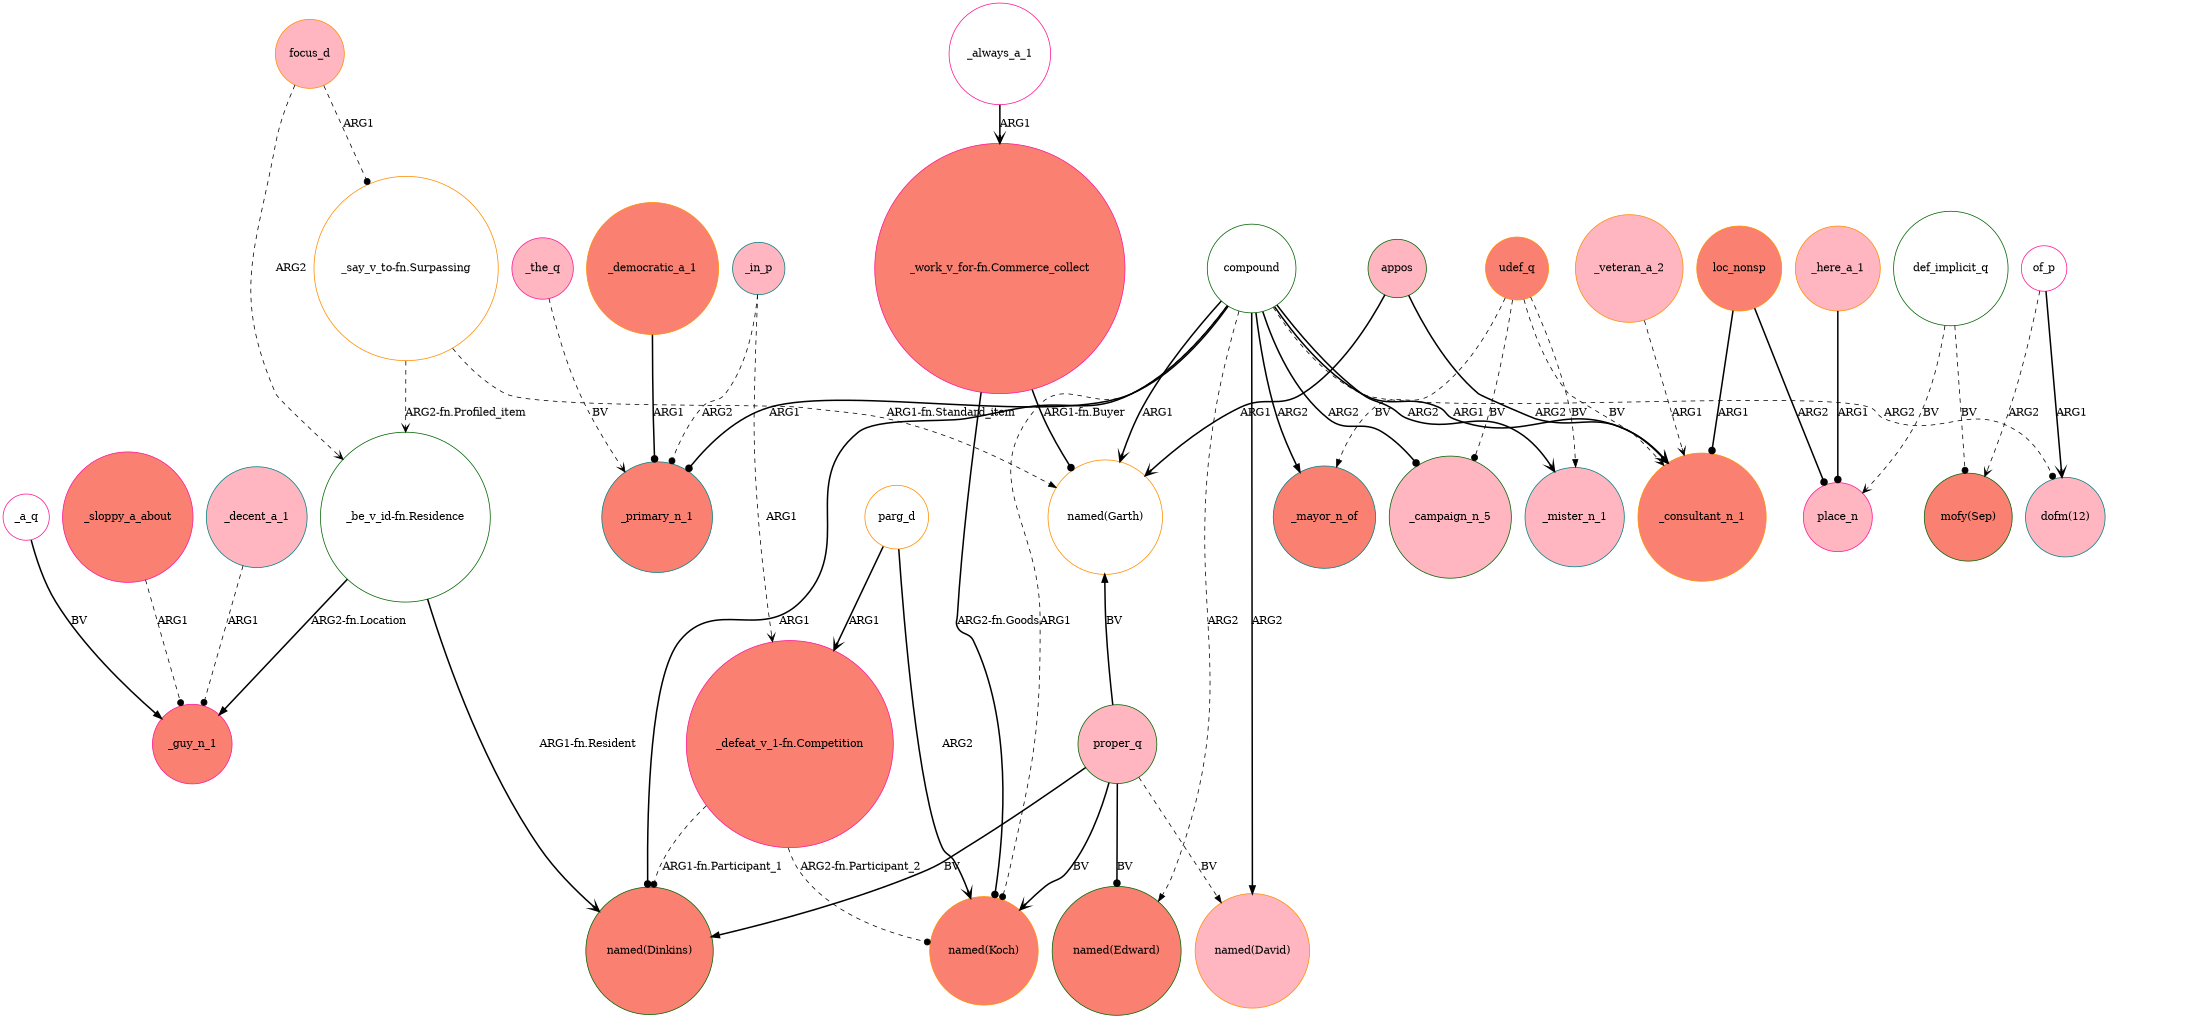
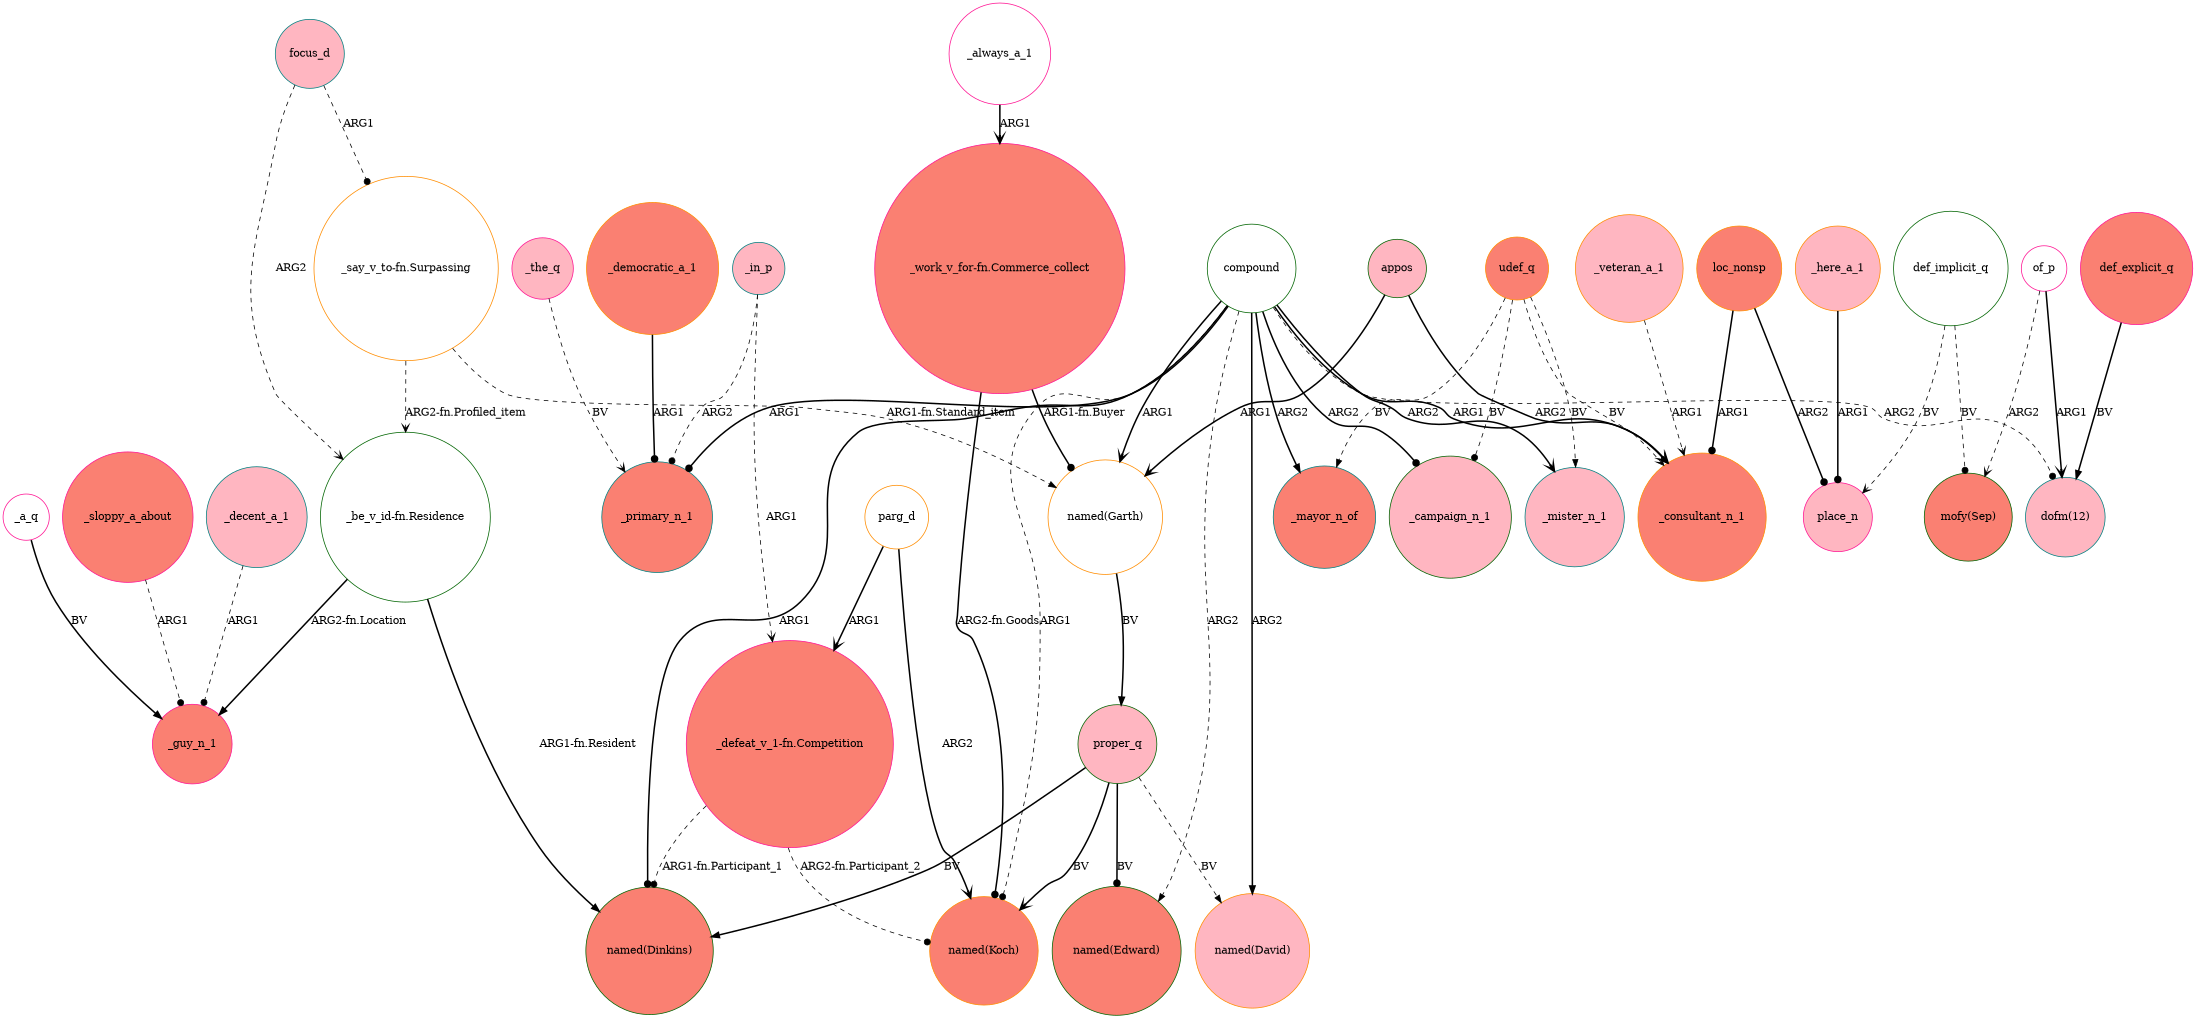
(310, 54) -> (310, 54)
(1629, 269) -> (1629, 269)
none -> (2137, 269)
(1450, 517) -> (1450, 517)
(1107, 644) -> (1123, 635)
(491, 764) -> (491, 764)
